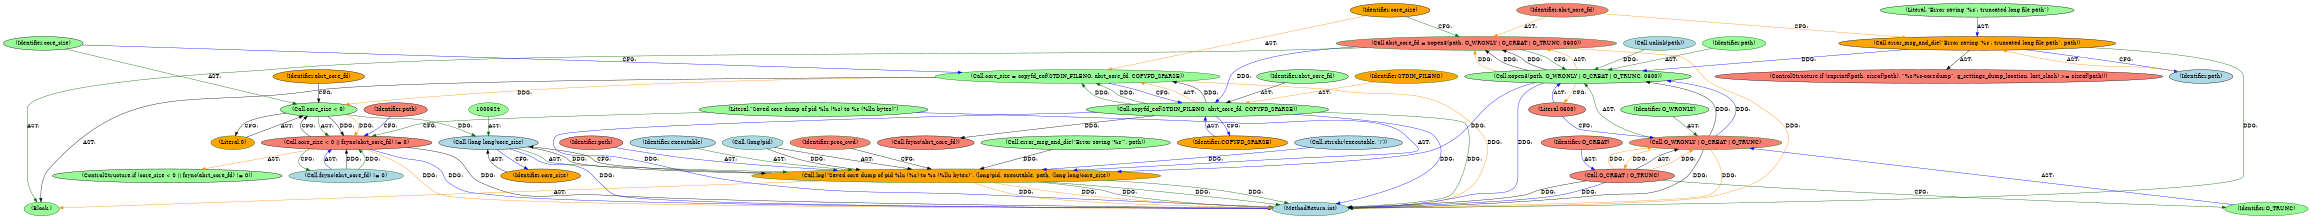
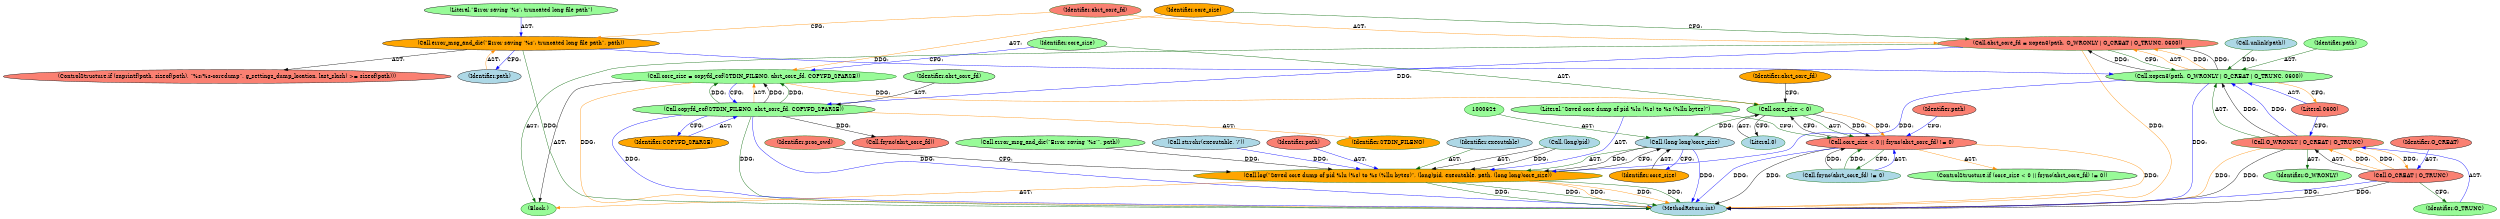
(1312, 92) -> (1107, 122)
(1684, 125) -> (2307, 157)
(233, 143) -> (1763, 143)
